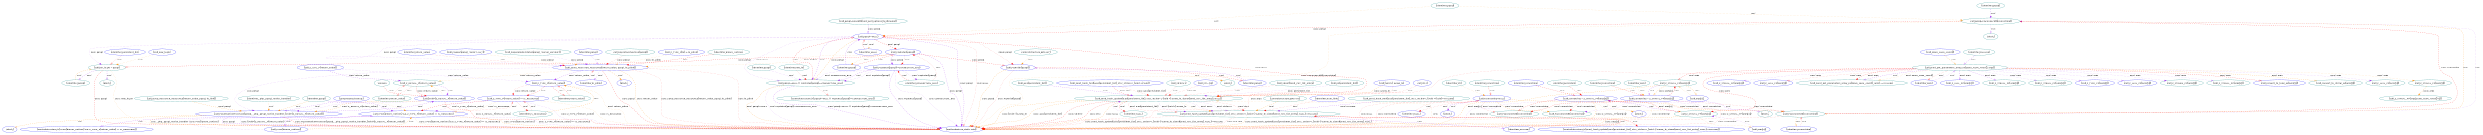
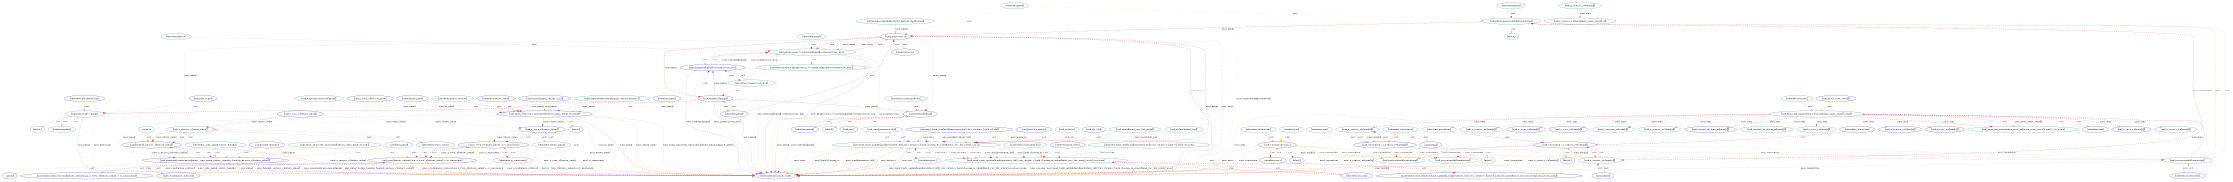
(472, 43) -> none
none -> (734, 55)
(643, 59) -> (444, 108)
(810, 60) -> (667, 106)
(107, 68) -> (84, 114)
(2230, 71) -> (1548, 119)
(598, 75) -> none
(924, 75) -> (732, 75)
(418, 83) -> (190, 129)
